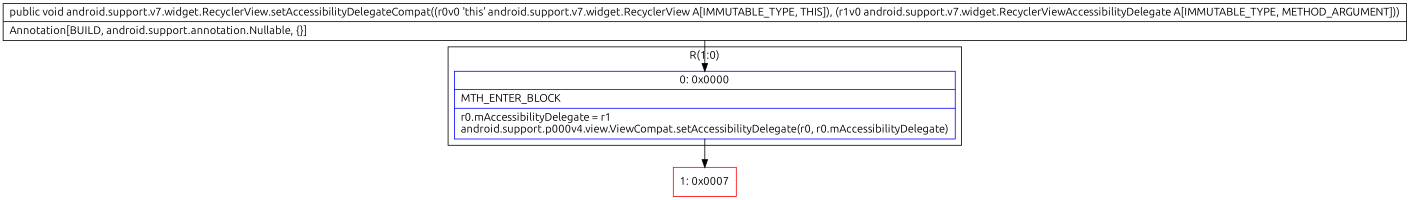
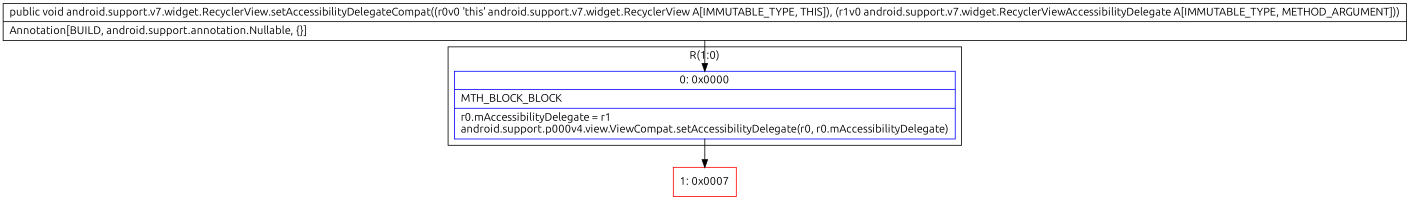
(511, 98) -> (511, 98)
